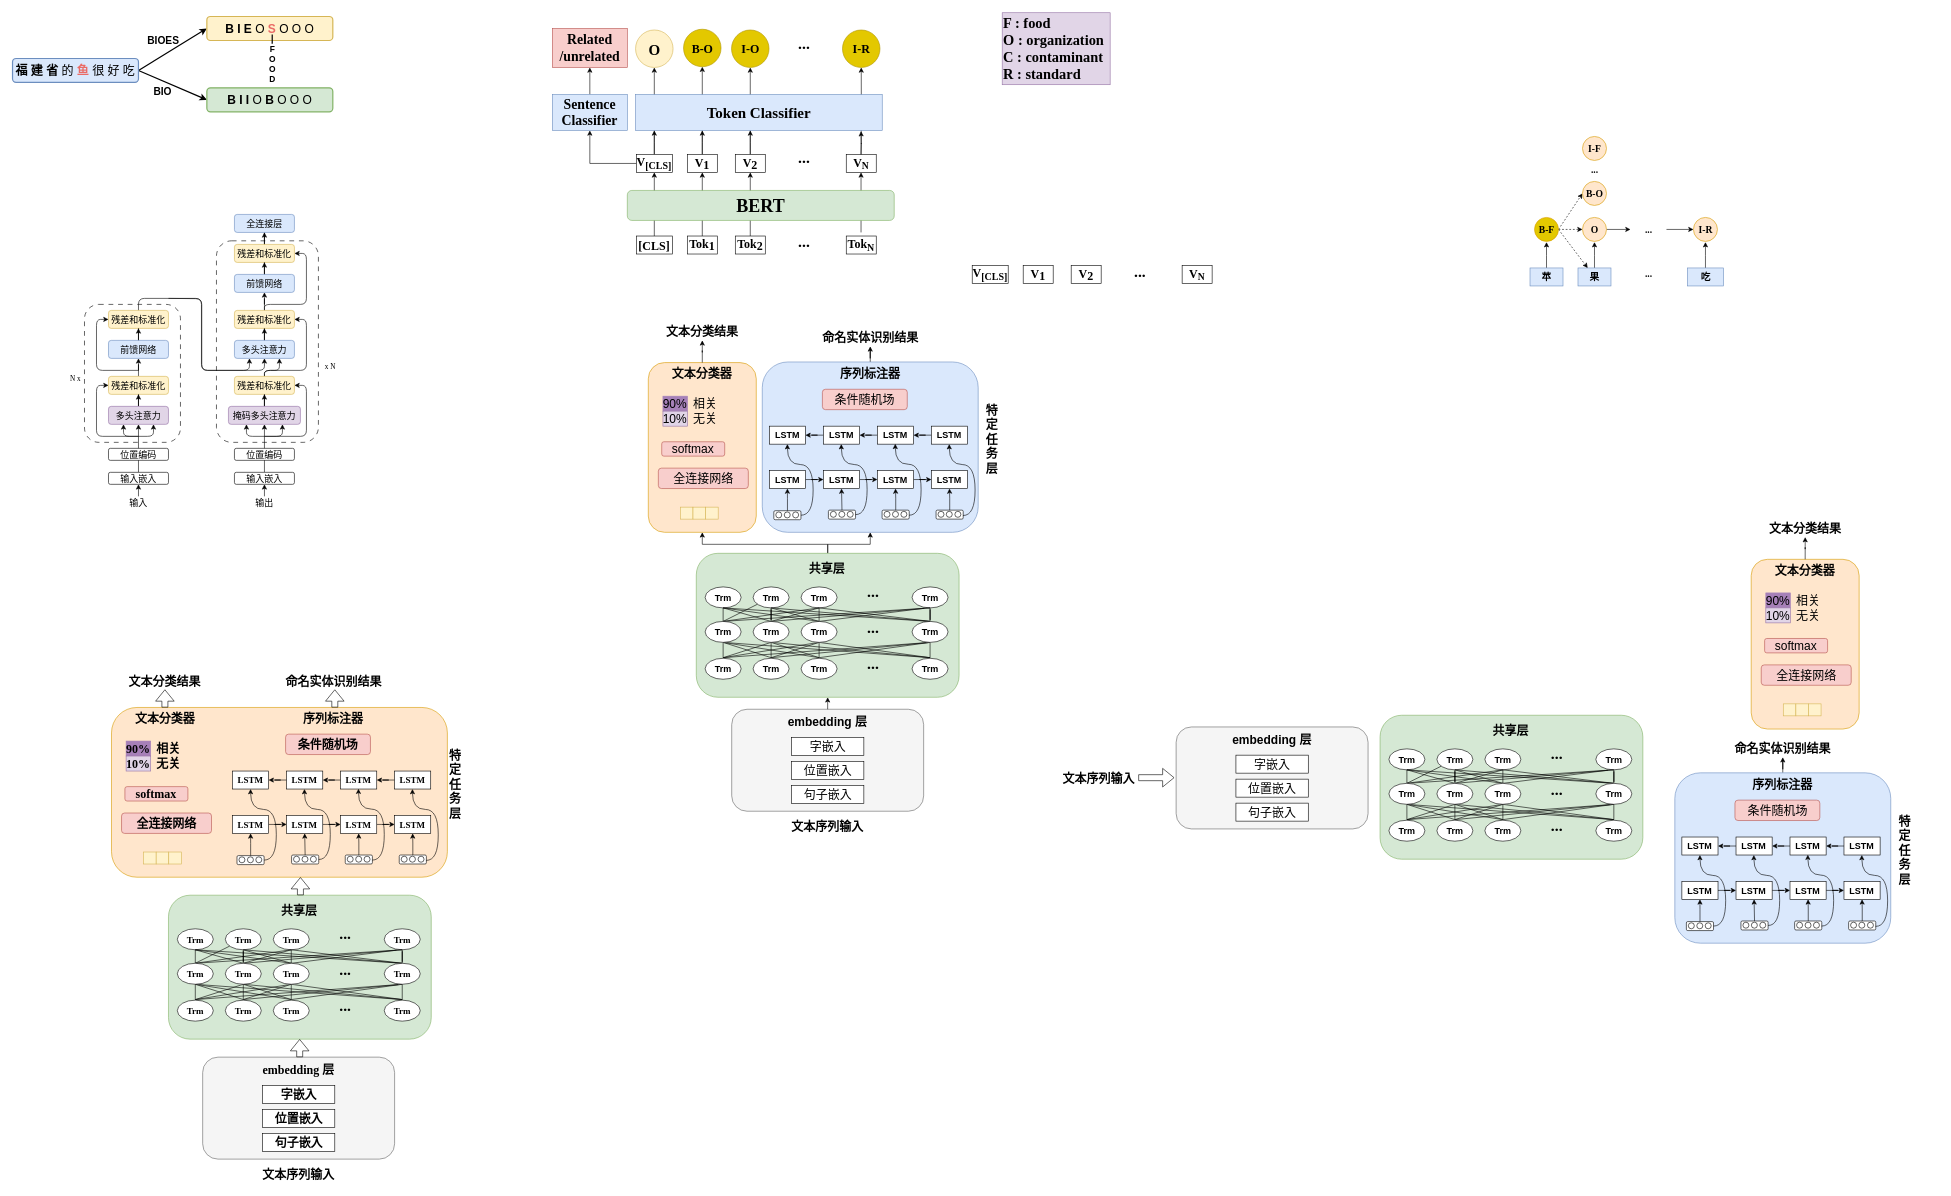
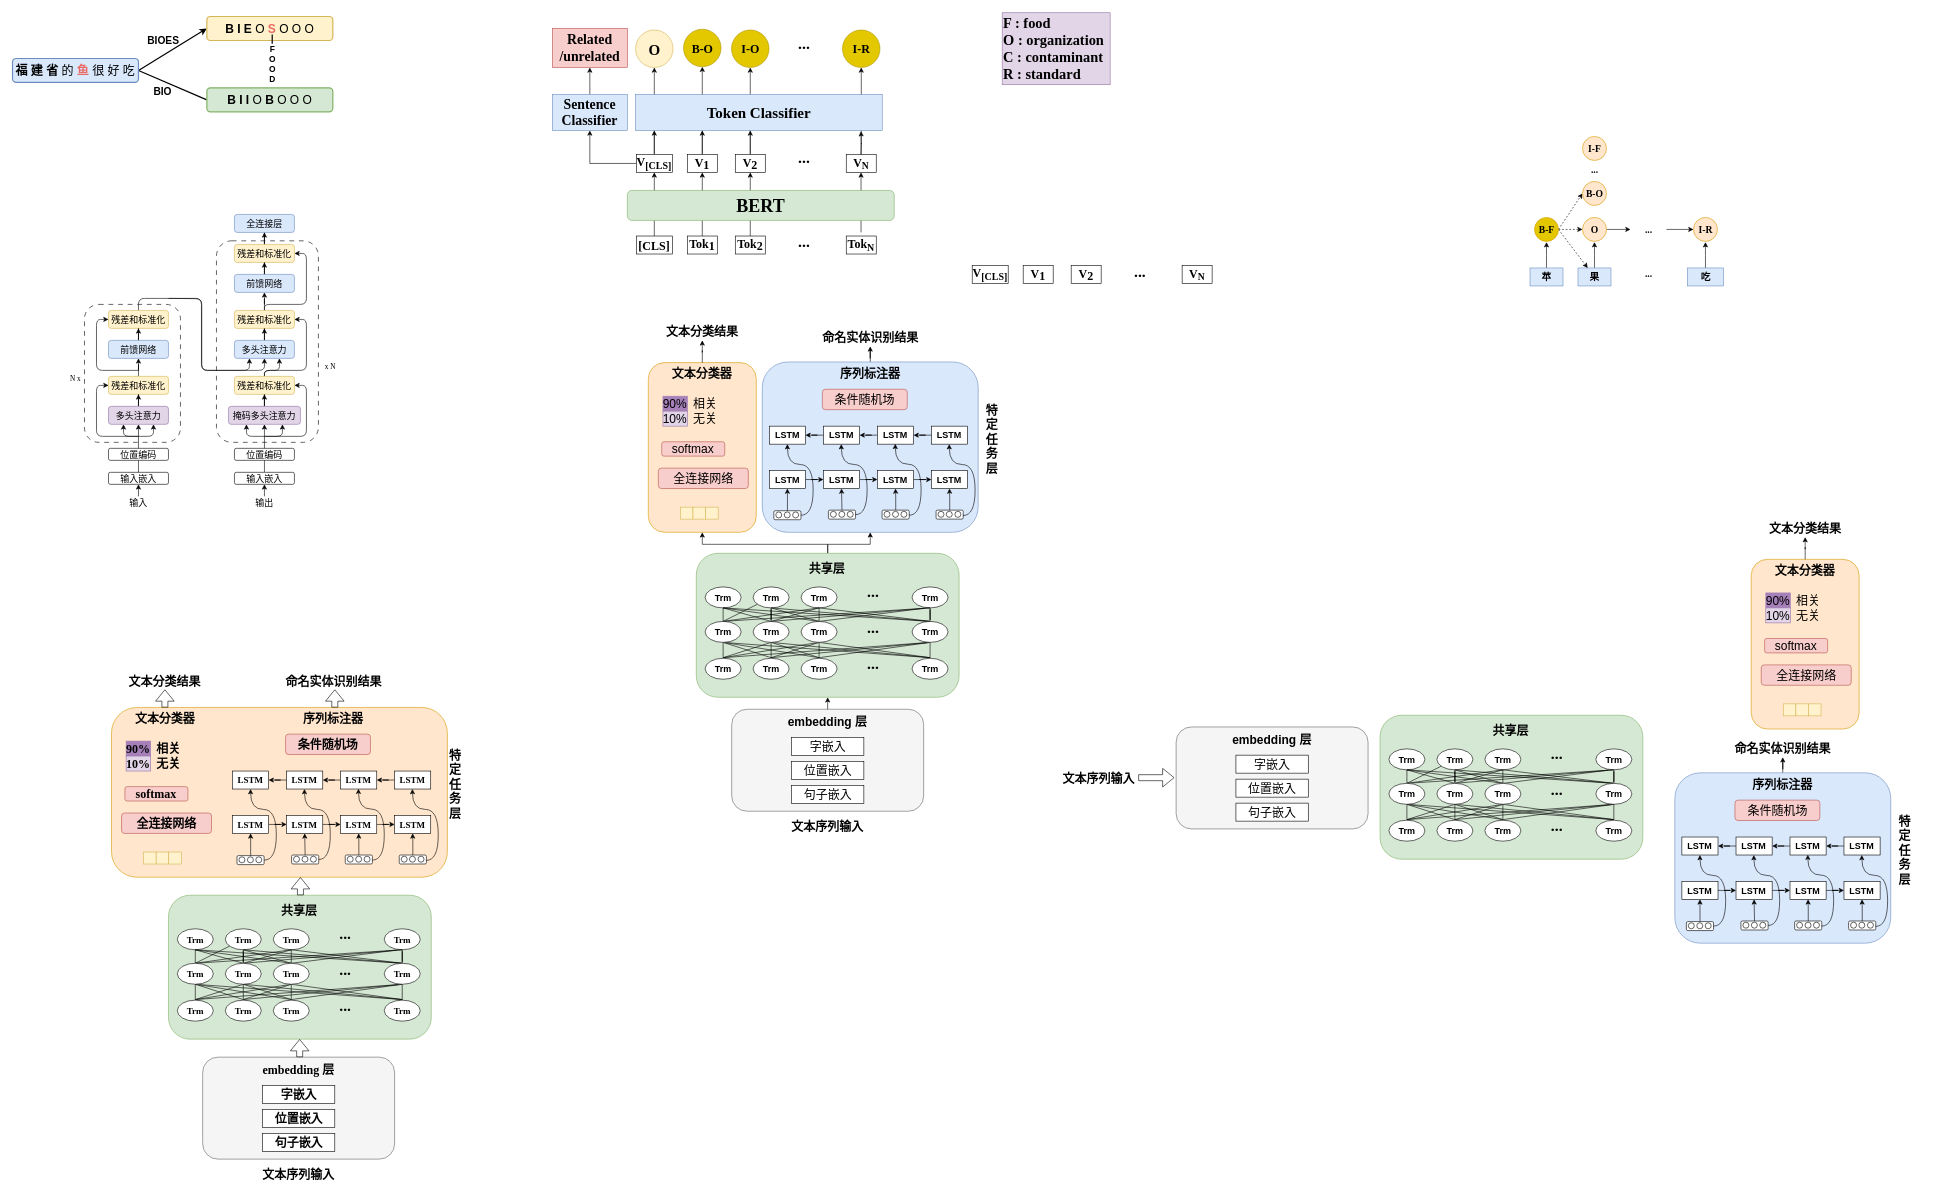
(200, 97) -> (202, 98)
